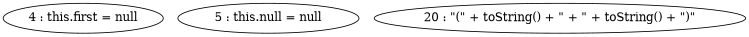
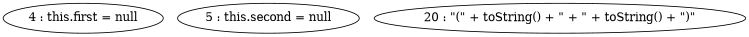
(268, 18) -> (268, 18)
